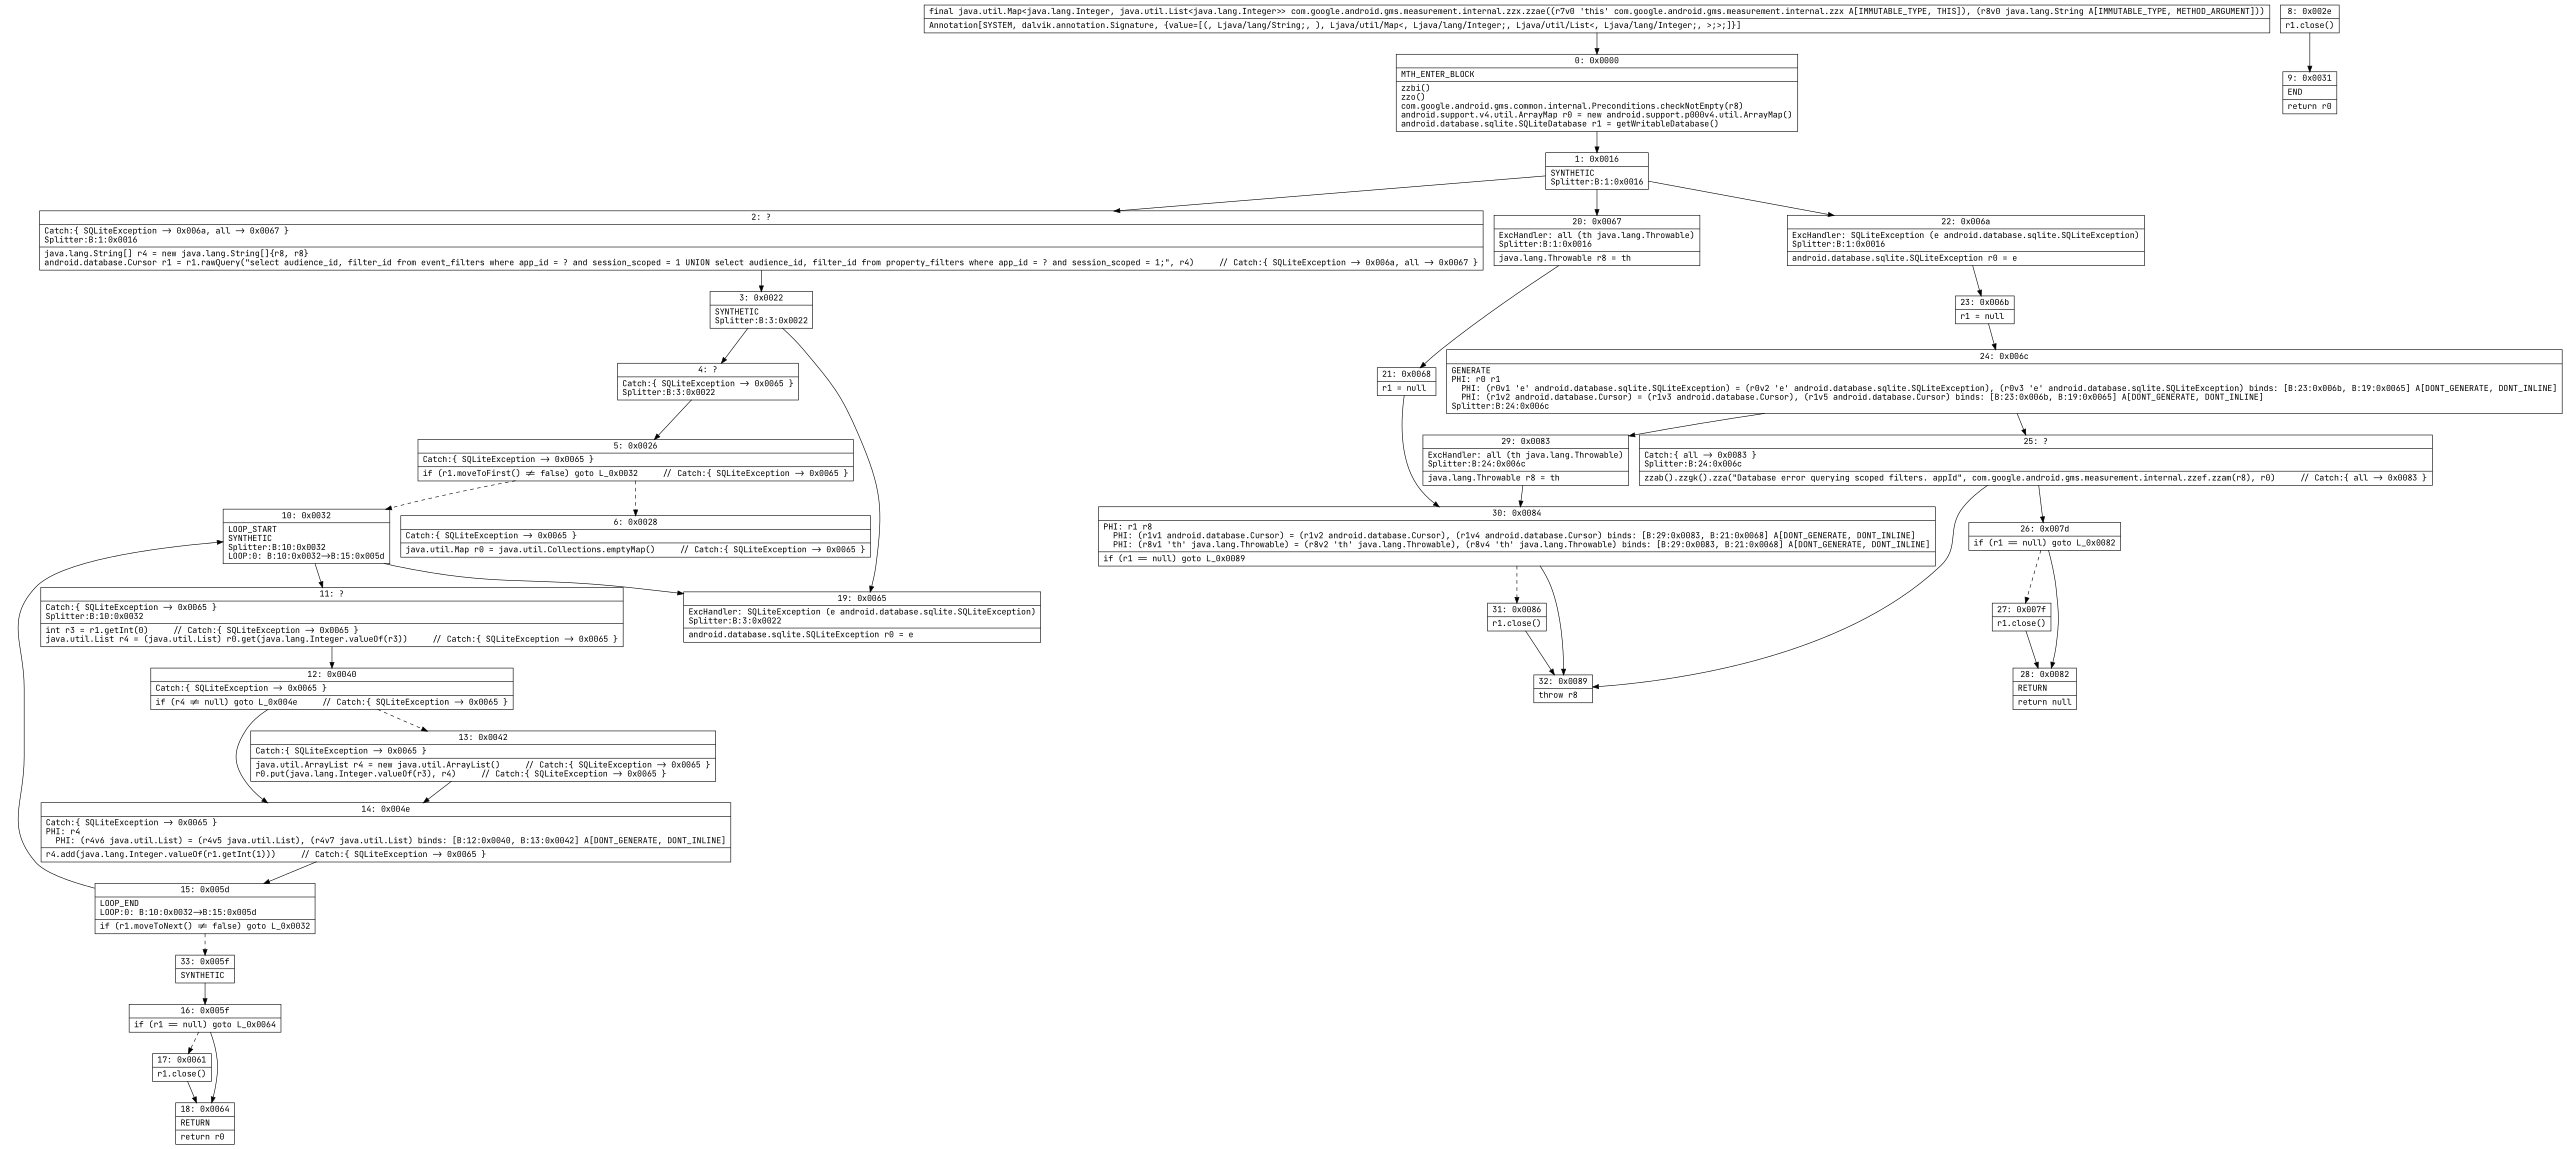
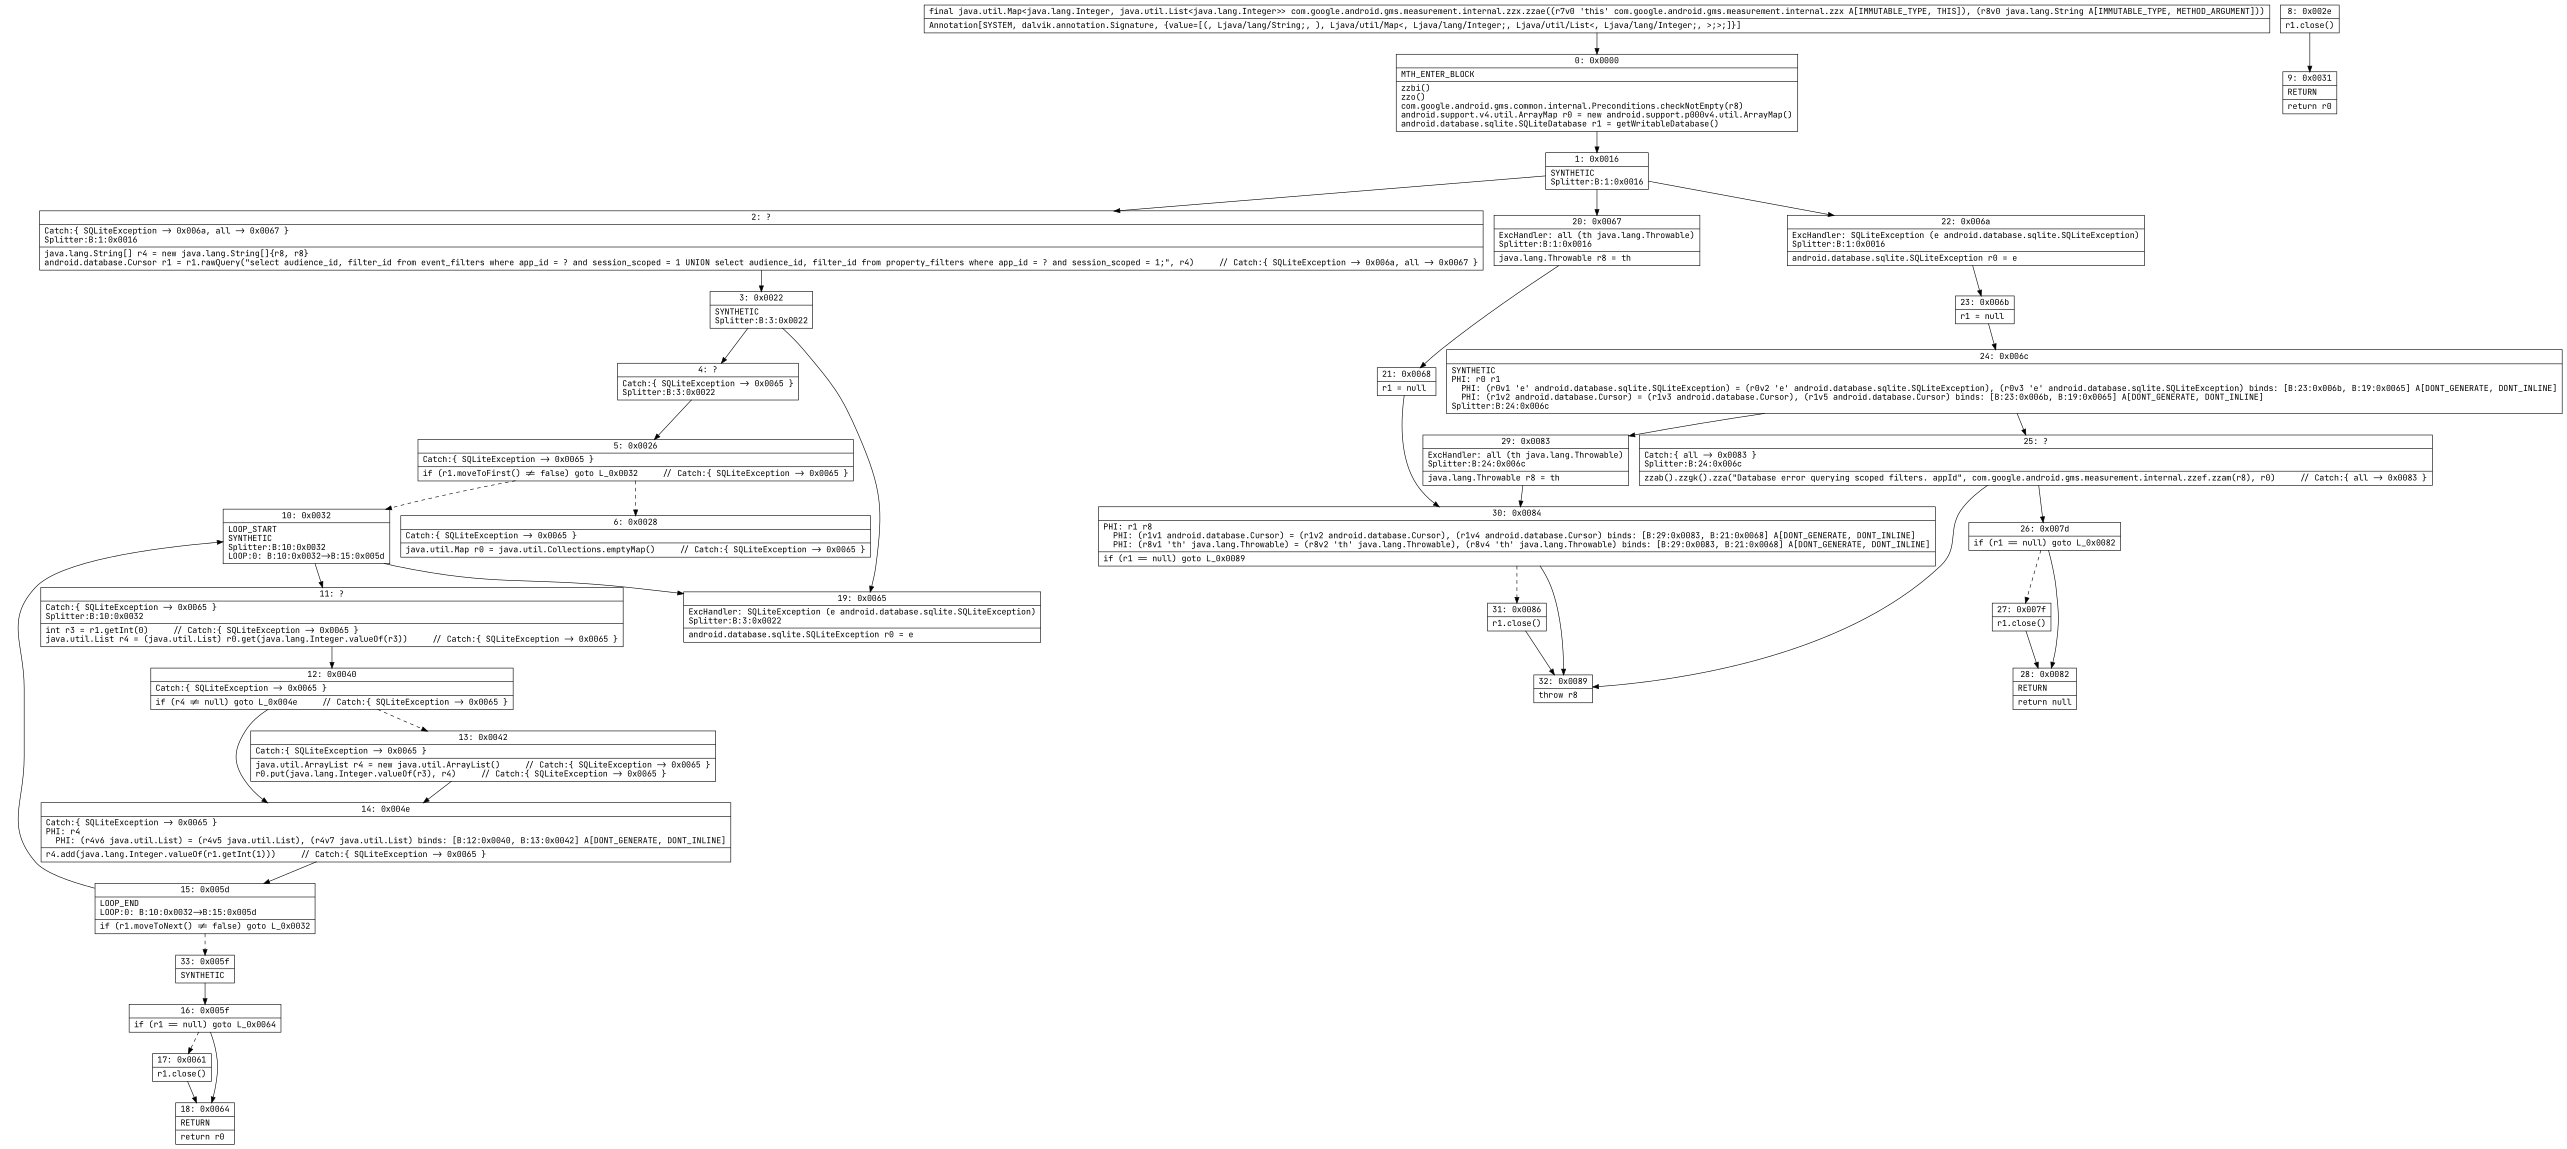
(2295, 92) -> (2302, 92)
(1471, 371) -> (1474, 371)
